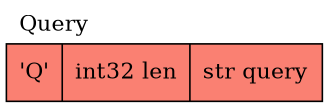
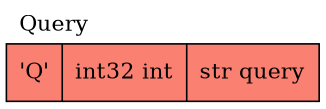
(126, 72) -> (124, 72)
